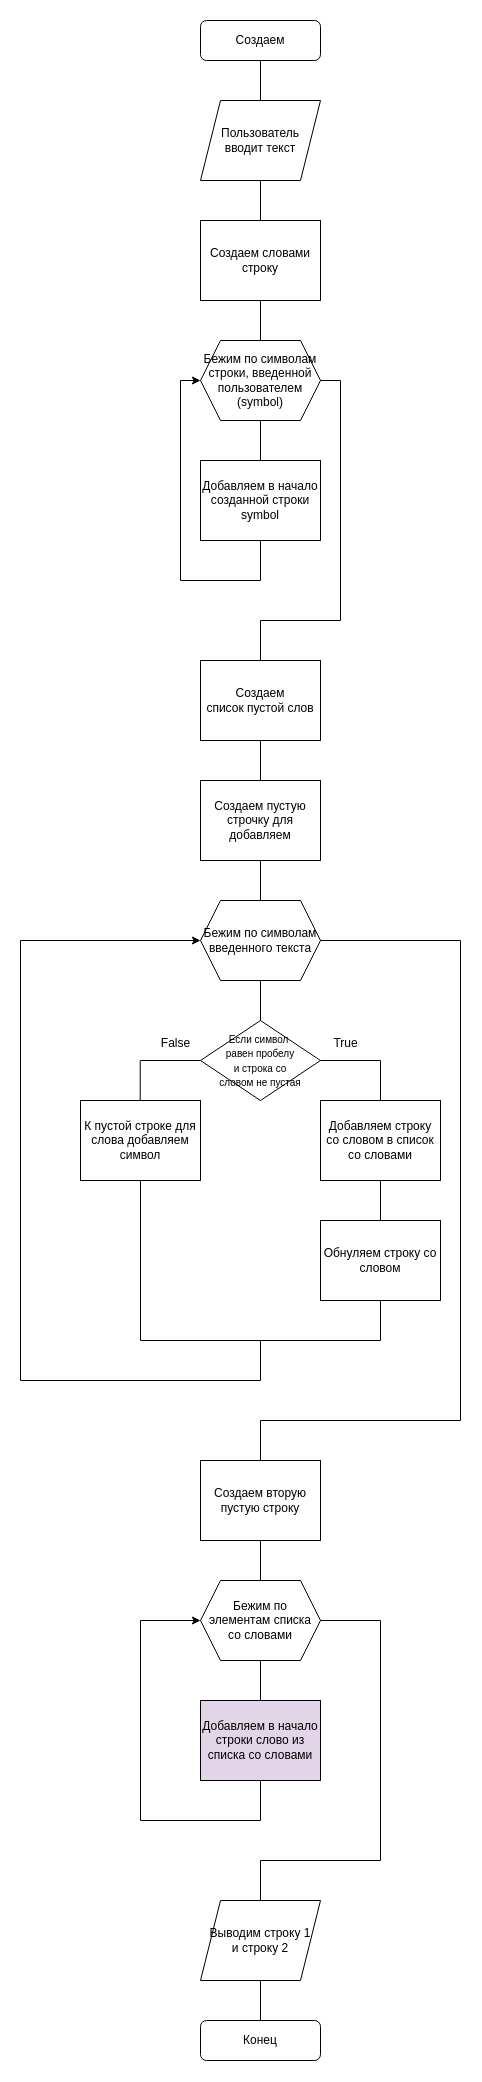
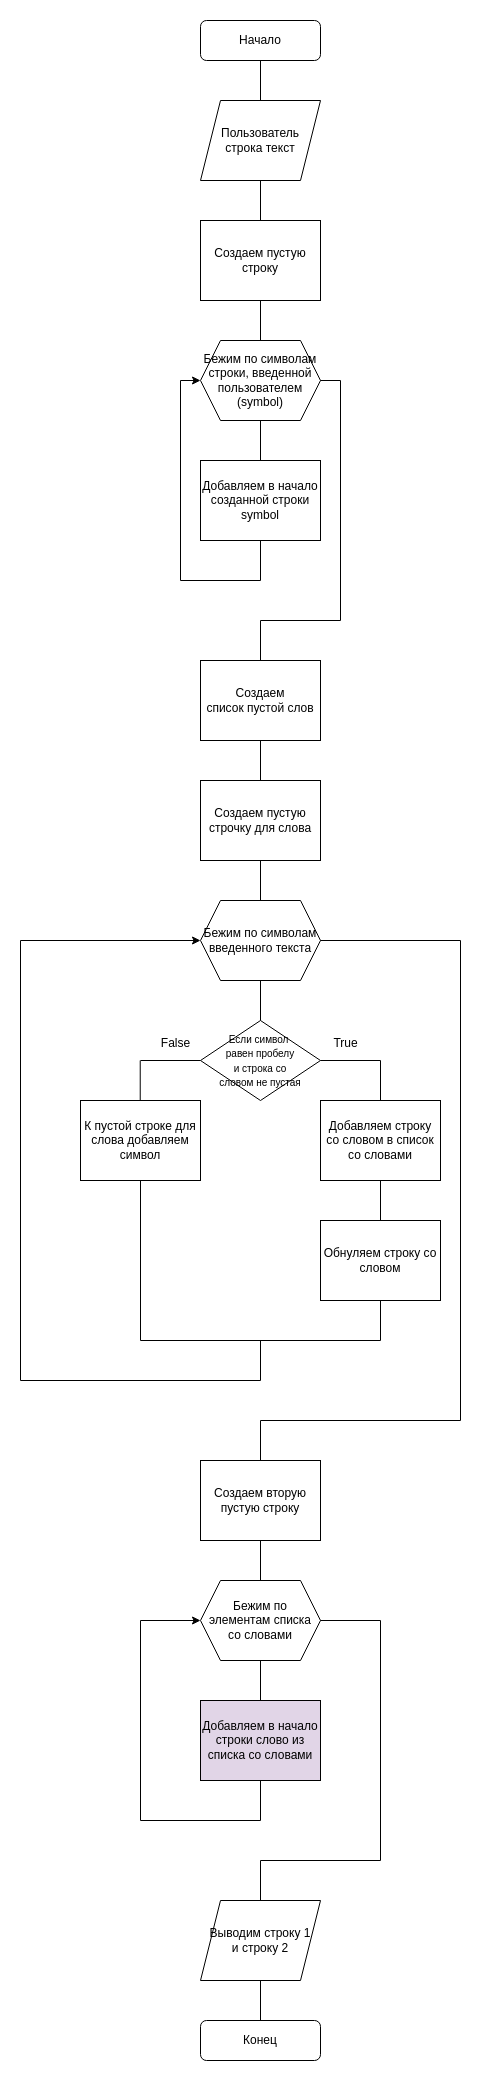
(261, 41) -> (261, 41)
(261, 141) -> (261, 141)
(261, 261) -> (261, 261)
(261, 821) -> (261, 821)
